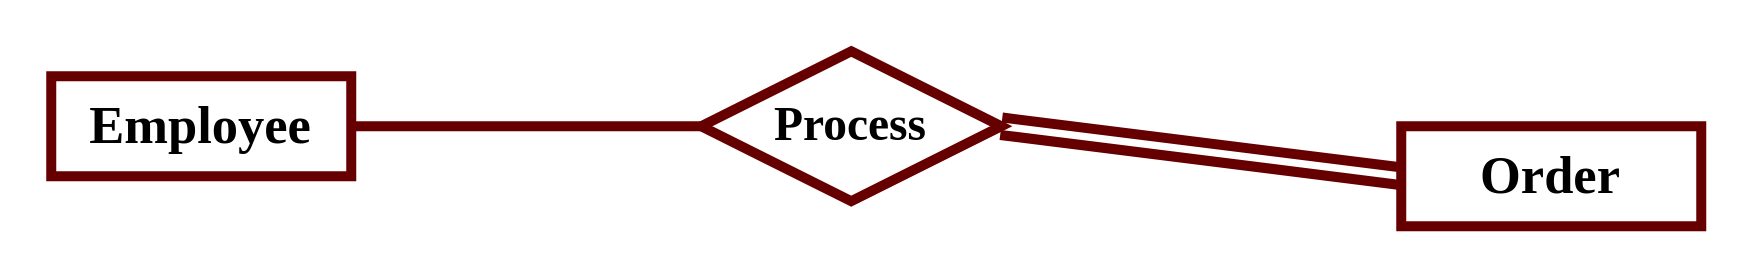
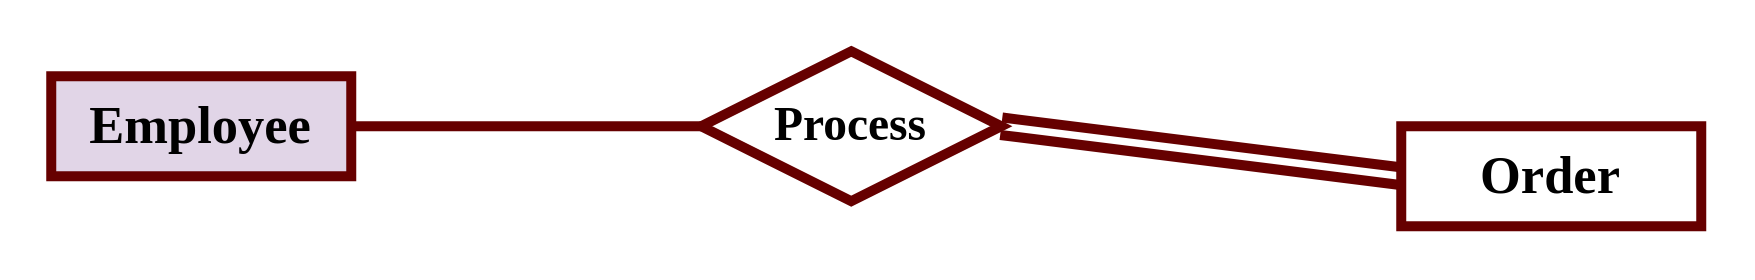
(201, 126) -> (201, 126)
